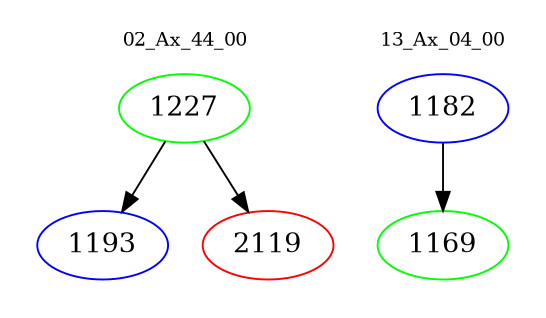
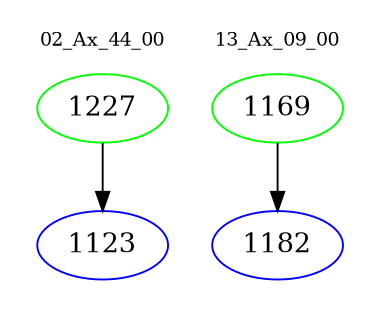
(443, 41) -> (278, 41)
(443, 168) -> (278, 168)
(103, 245) -> (103, 245)
(268, 245) -> none
